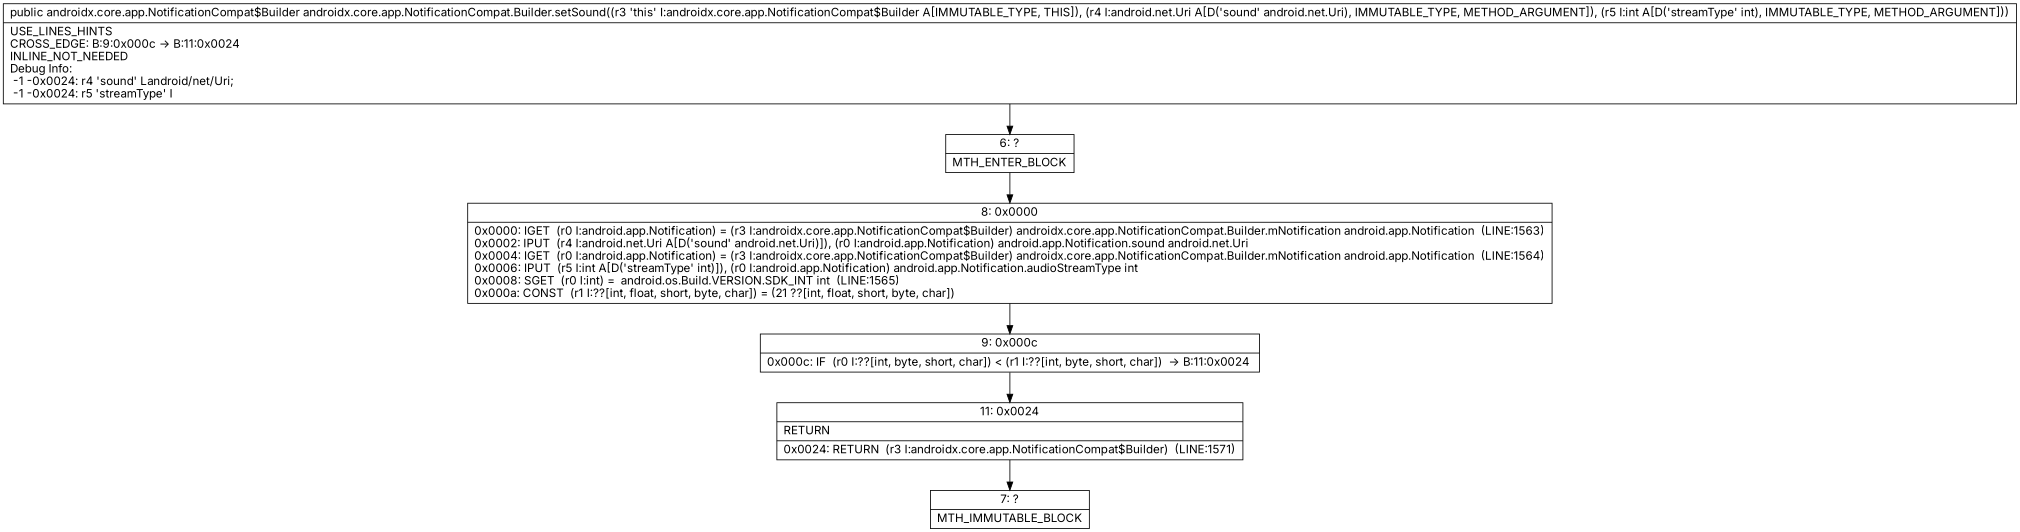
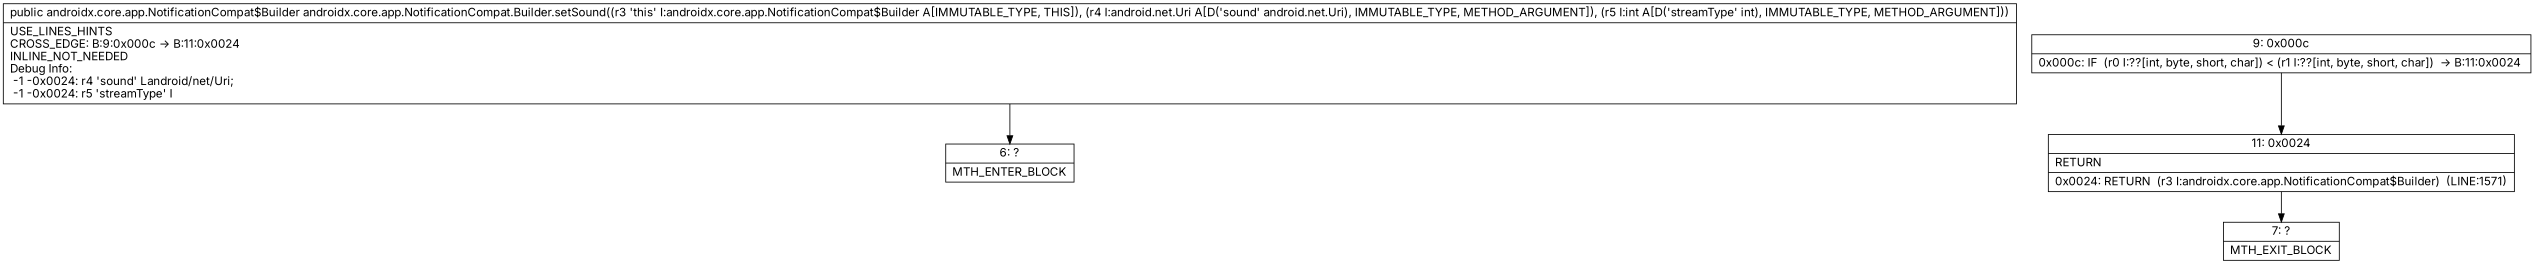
(1010, 253) -> none
(1010, 519) -> (2281, 250)
